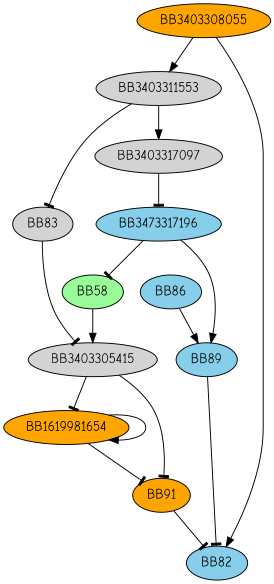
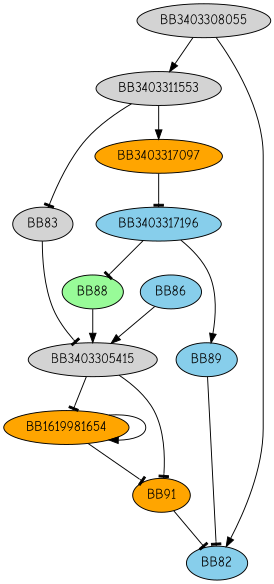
(204, 21) -> (204, 21)
(159, 156) -> (159, 156)
(159, 224) -> (159, 224)
(93, 292) -> (93, 292)
(187, 322) -> (137, 322)
